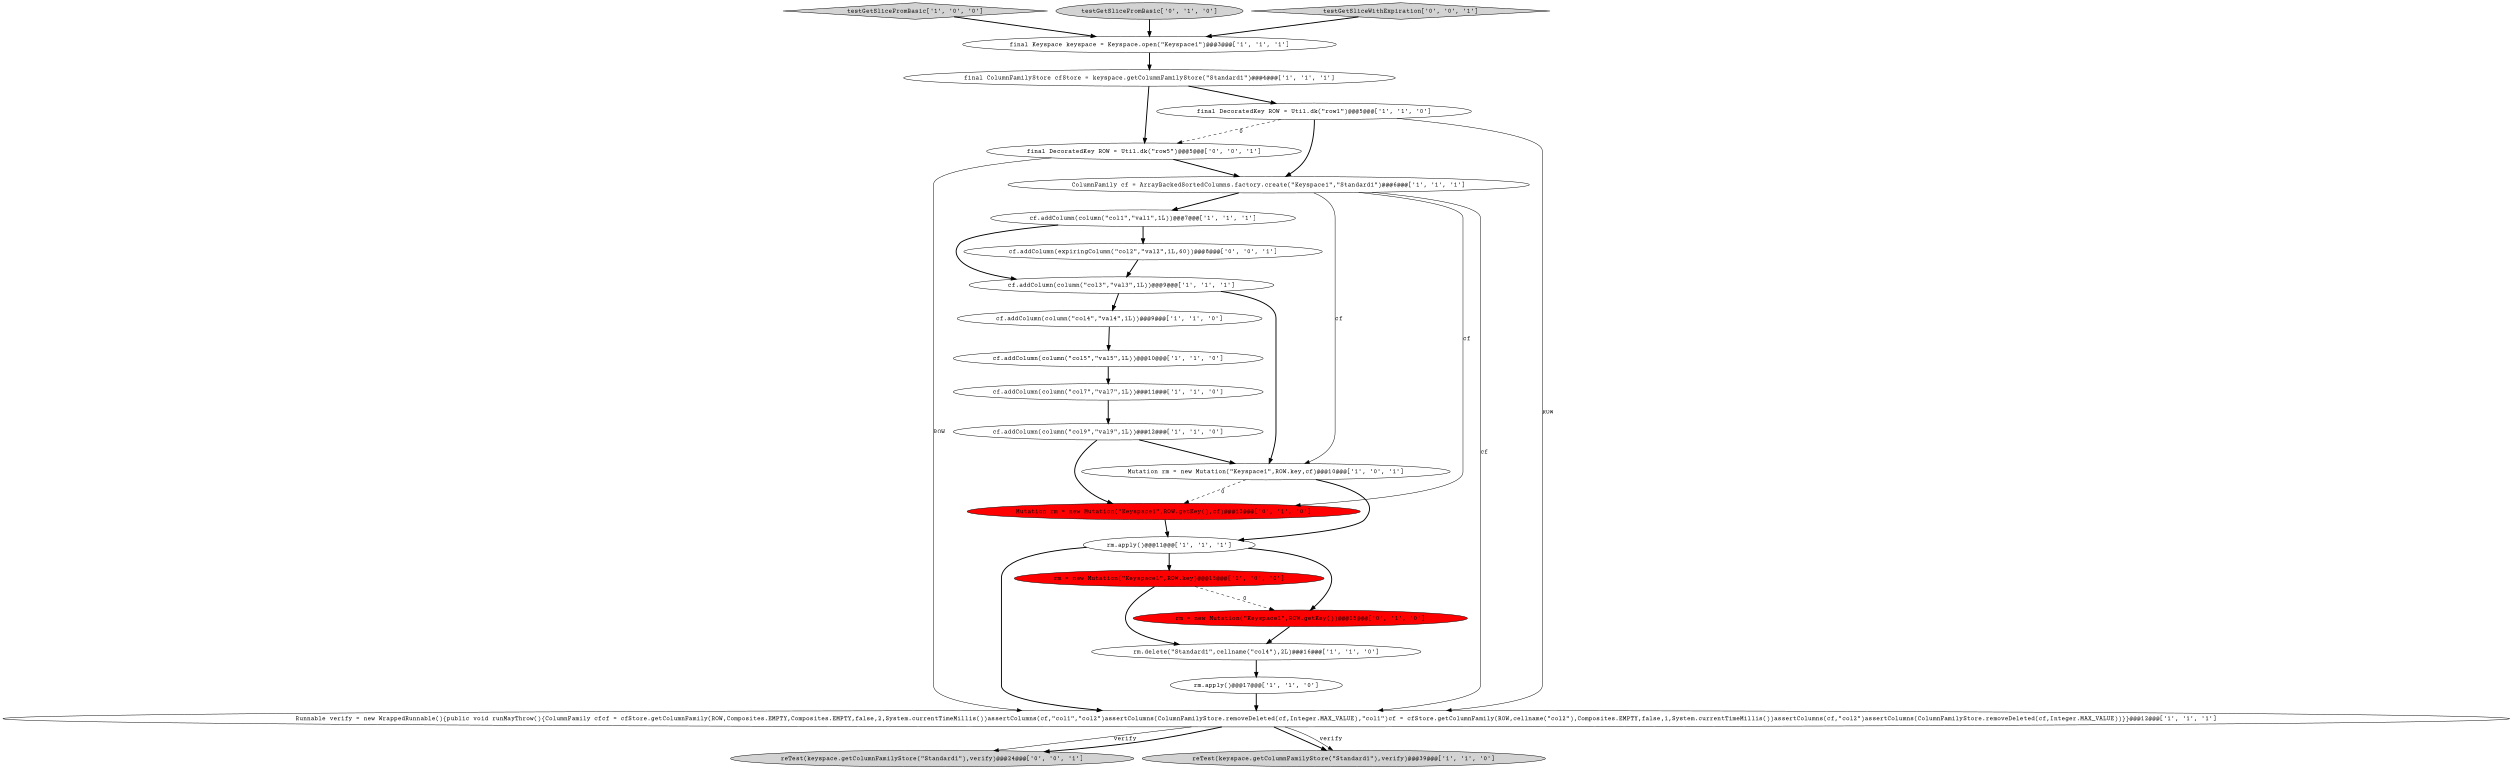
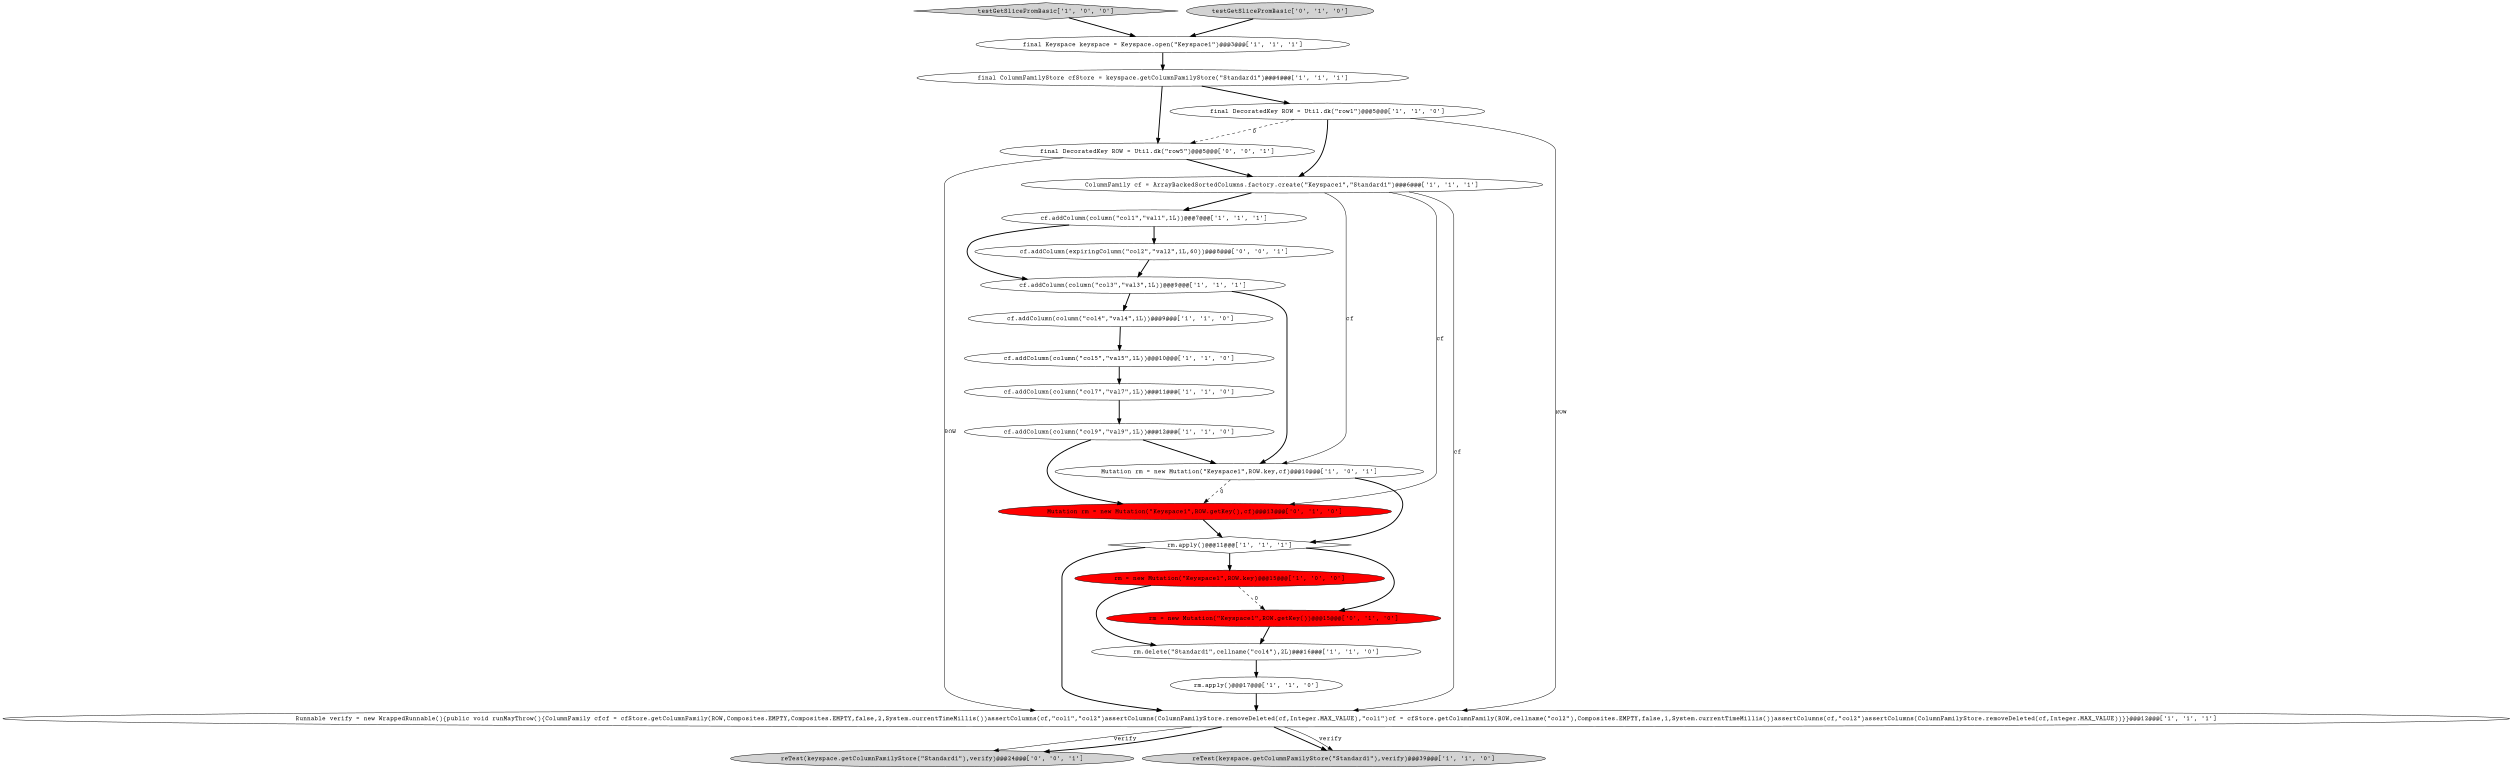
(1401, 11) -> none
(1169, 545) -> (1230, 545)
